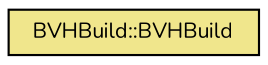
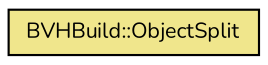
(134, 32) -> (134, 32)
